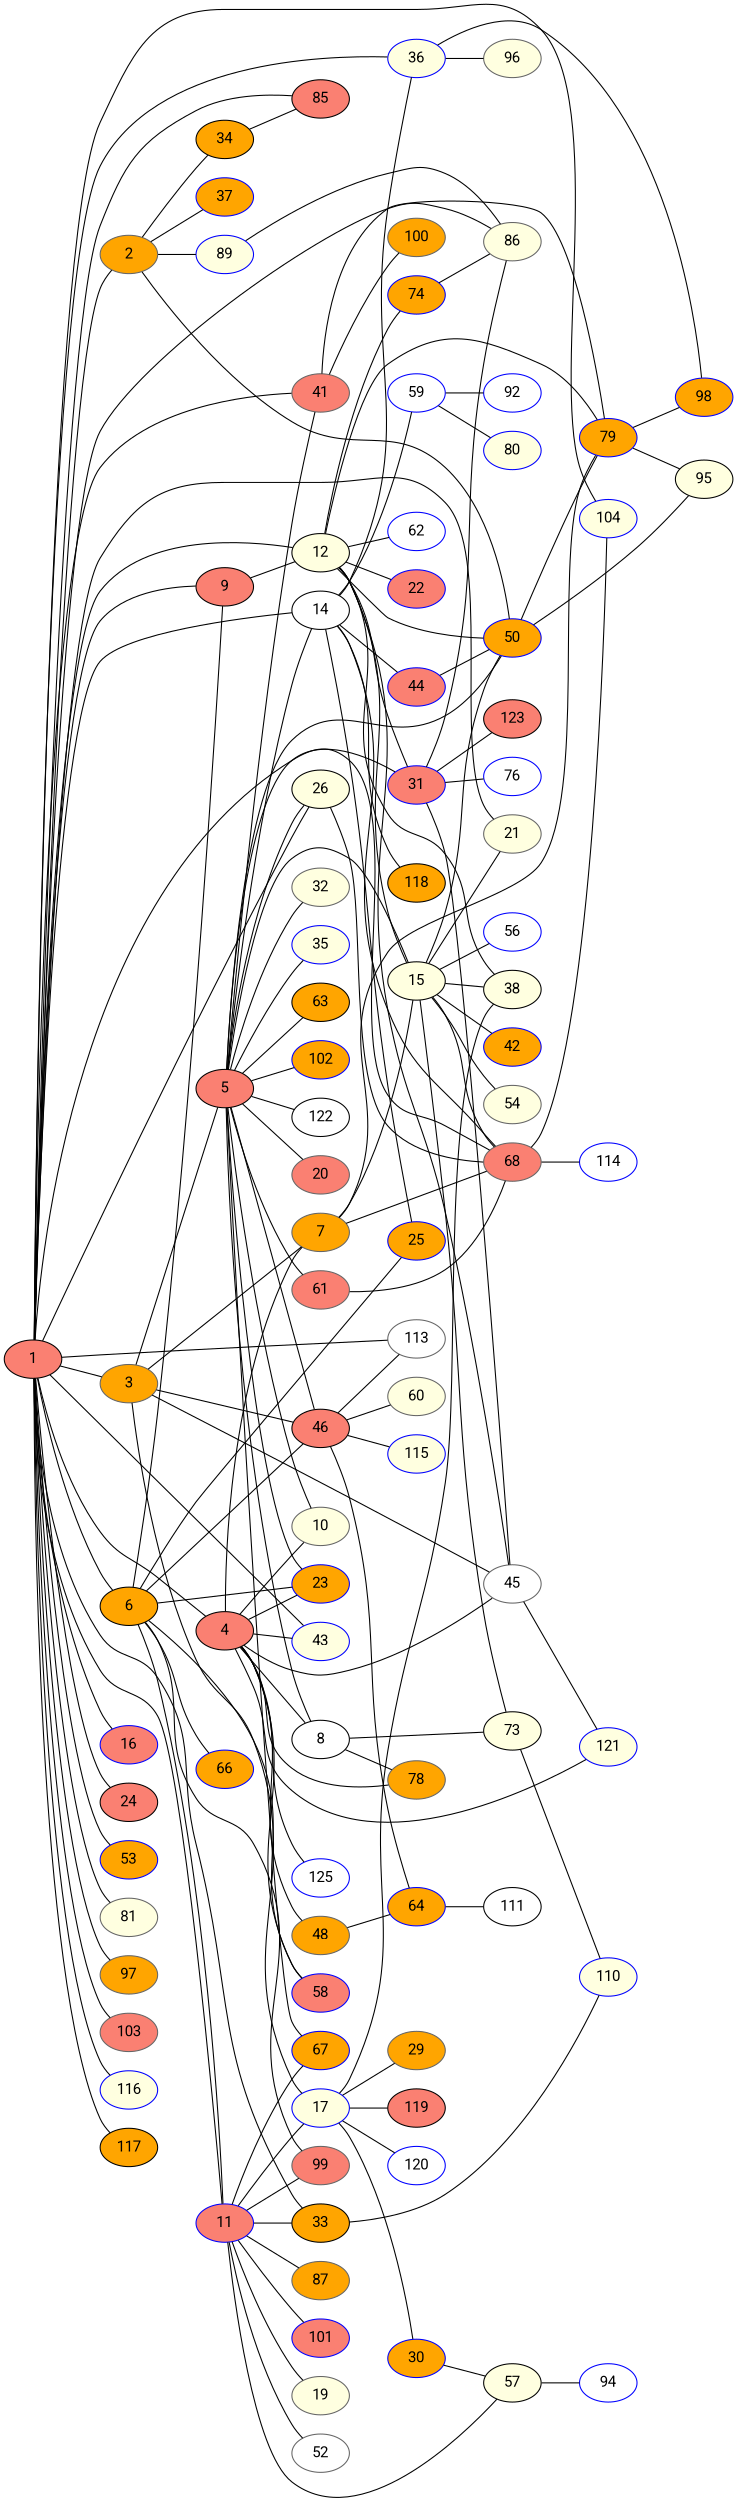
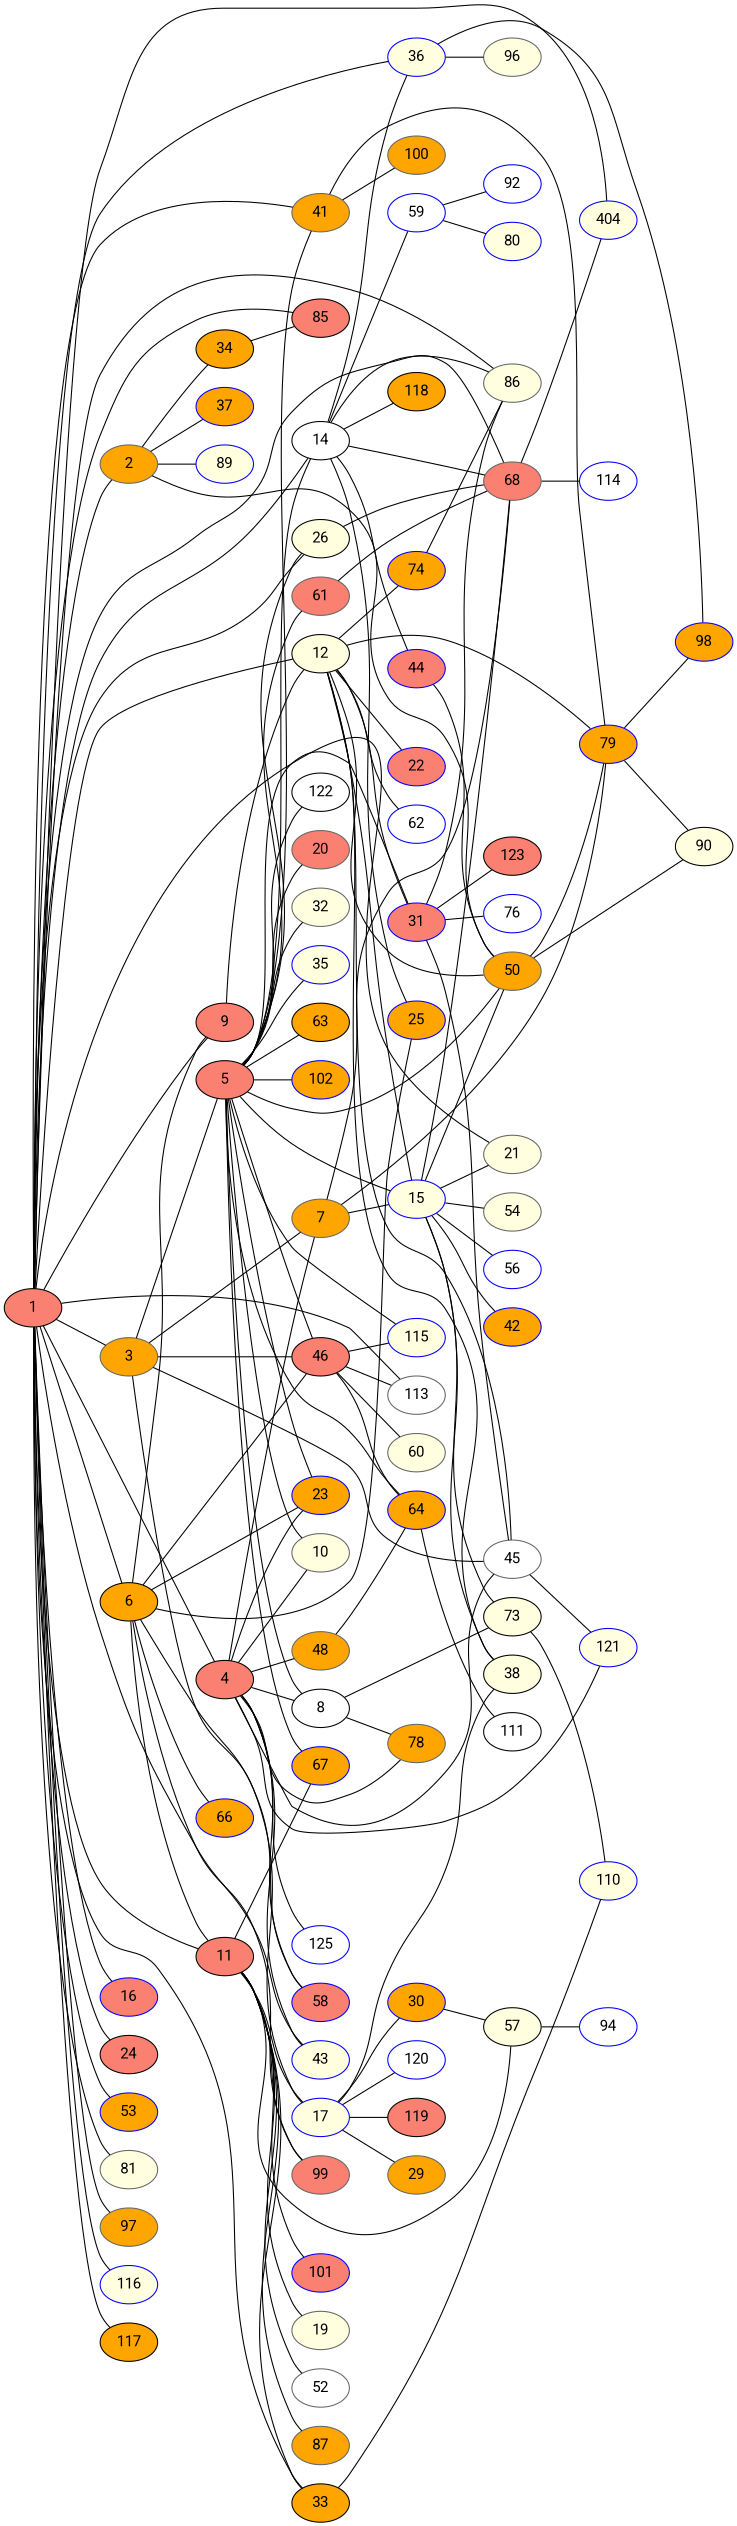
(377, 177) -> (369, 375)
(321, 393) -> (321, 213)
(704, 479) -> (704, 847)
(608, 519) -> (608, 220)
(512, 638) -> (512, 971)
(417, 981) -> (417, 1199)
none -> (283, 1234)
none -> (258, 1311)
(129, 2032) -> none
(225, 2223) -> (225, 1957)
